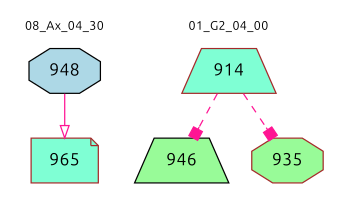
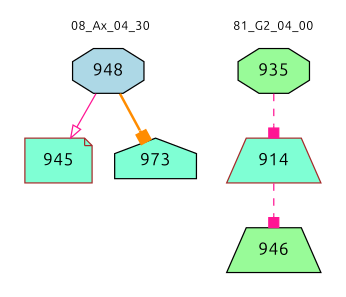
(229, 27) -> (274, 27)
(255, 111) -> (274, 110)
(65, 161) -> (58, 161)
none -> (156, 161)
(287, 161) -> (274, 71)
